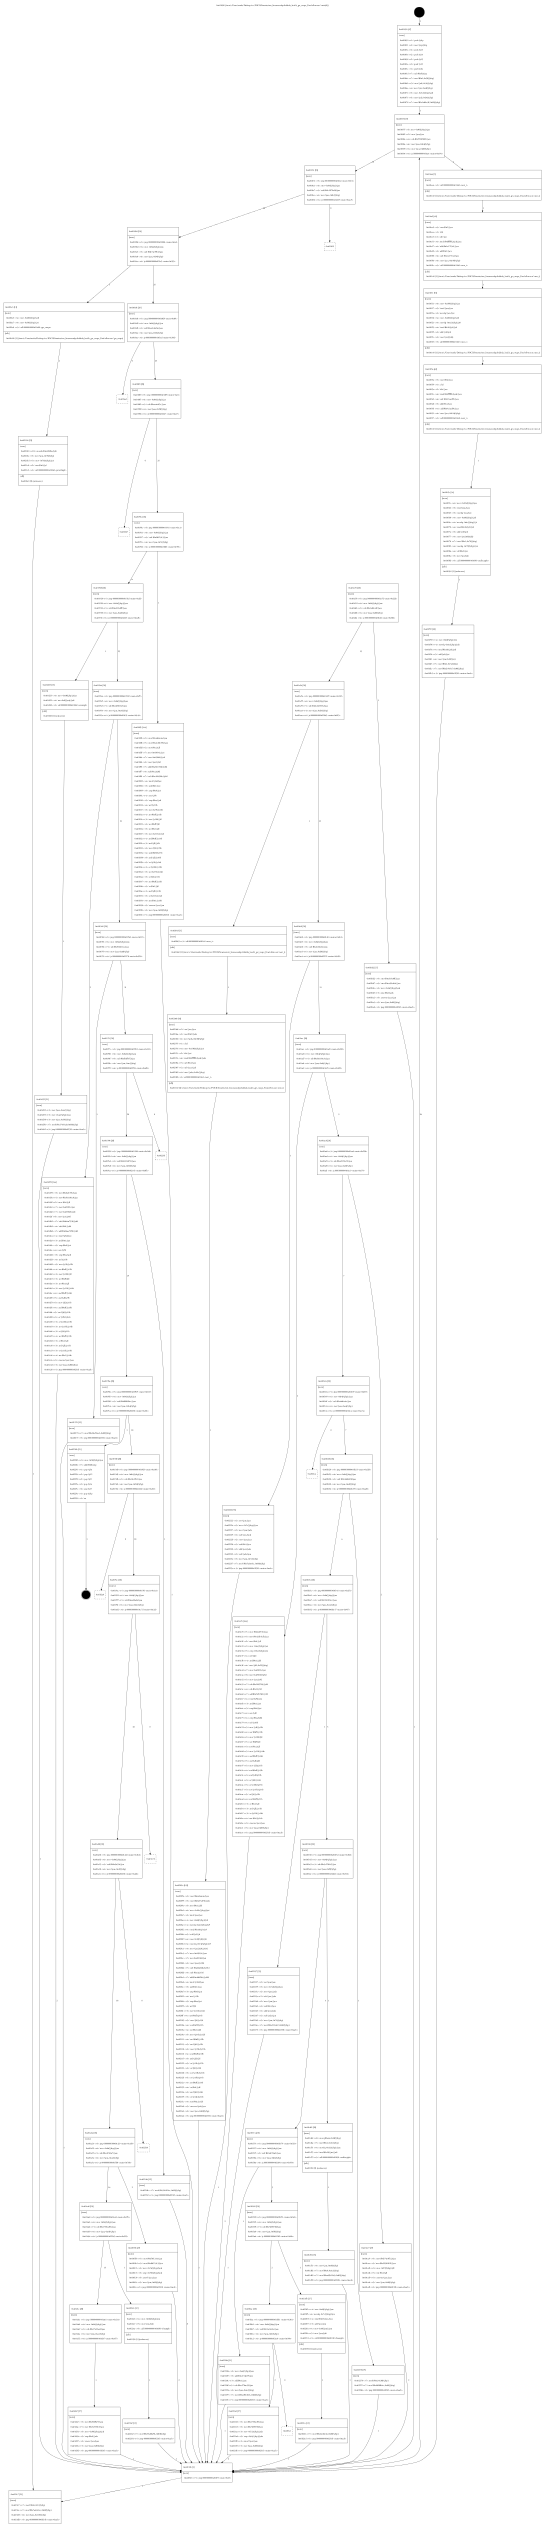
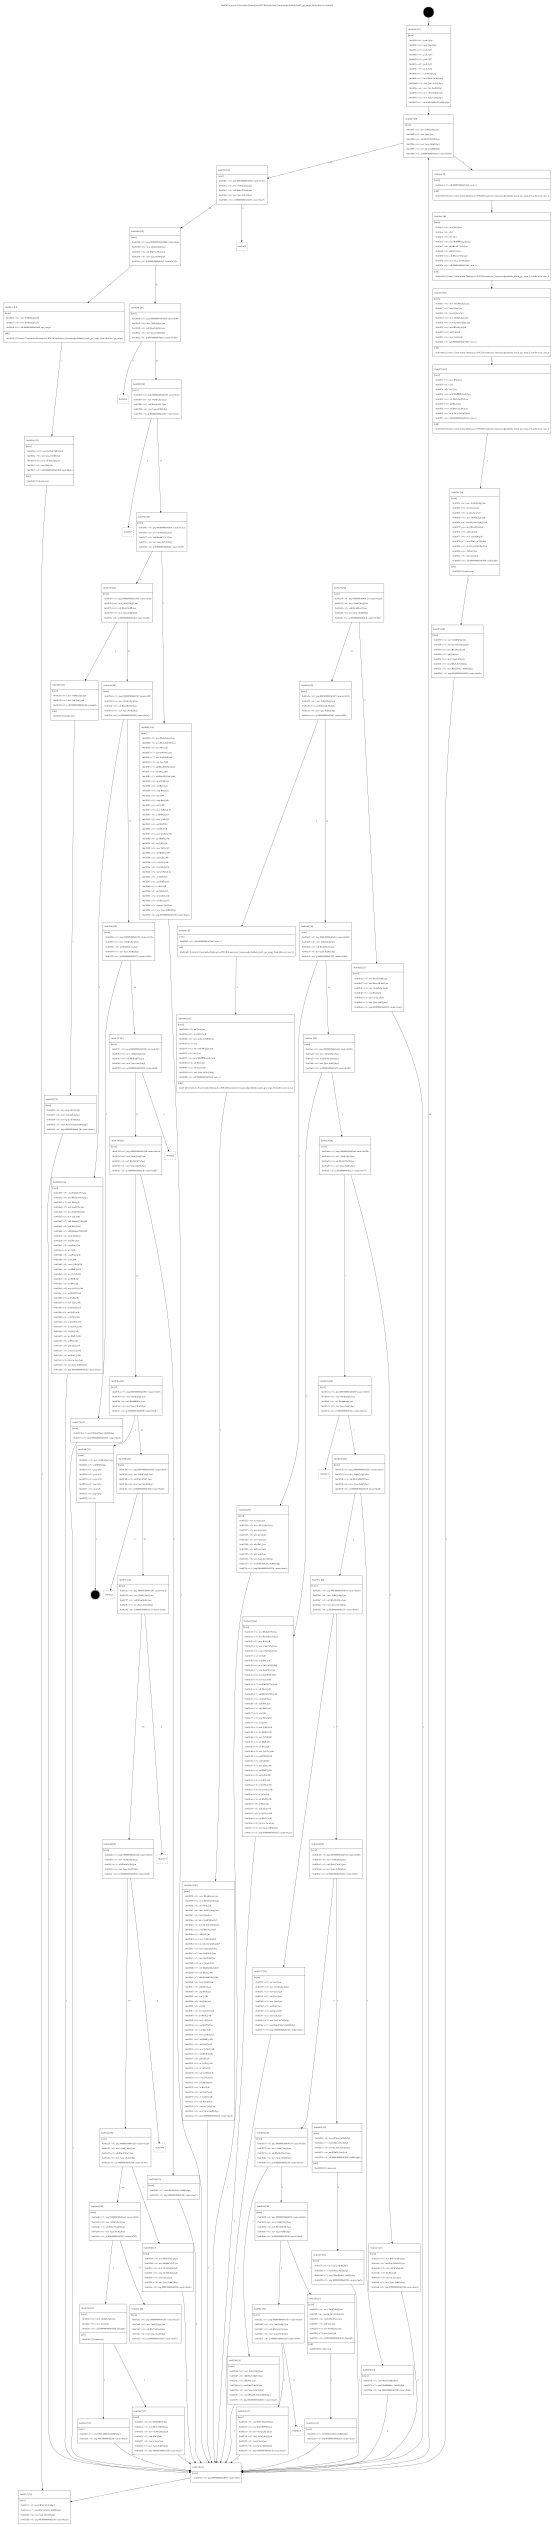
(95, 2374) -> (129, 2375)
